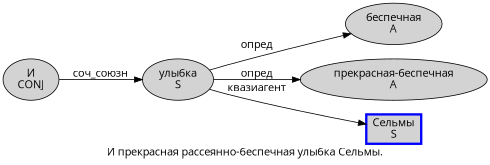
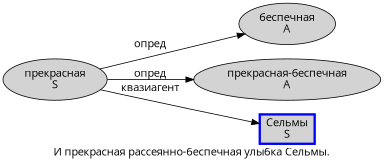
(31, 80) -> none
(178, 80) -> (55, 80)
